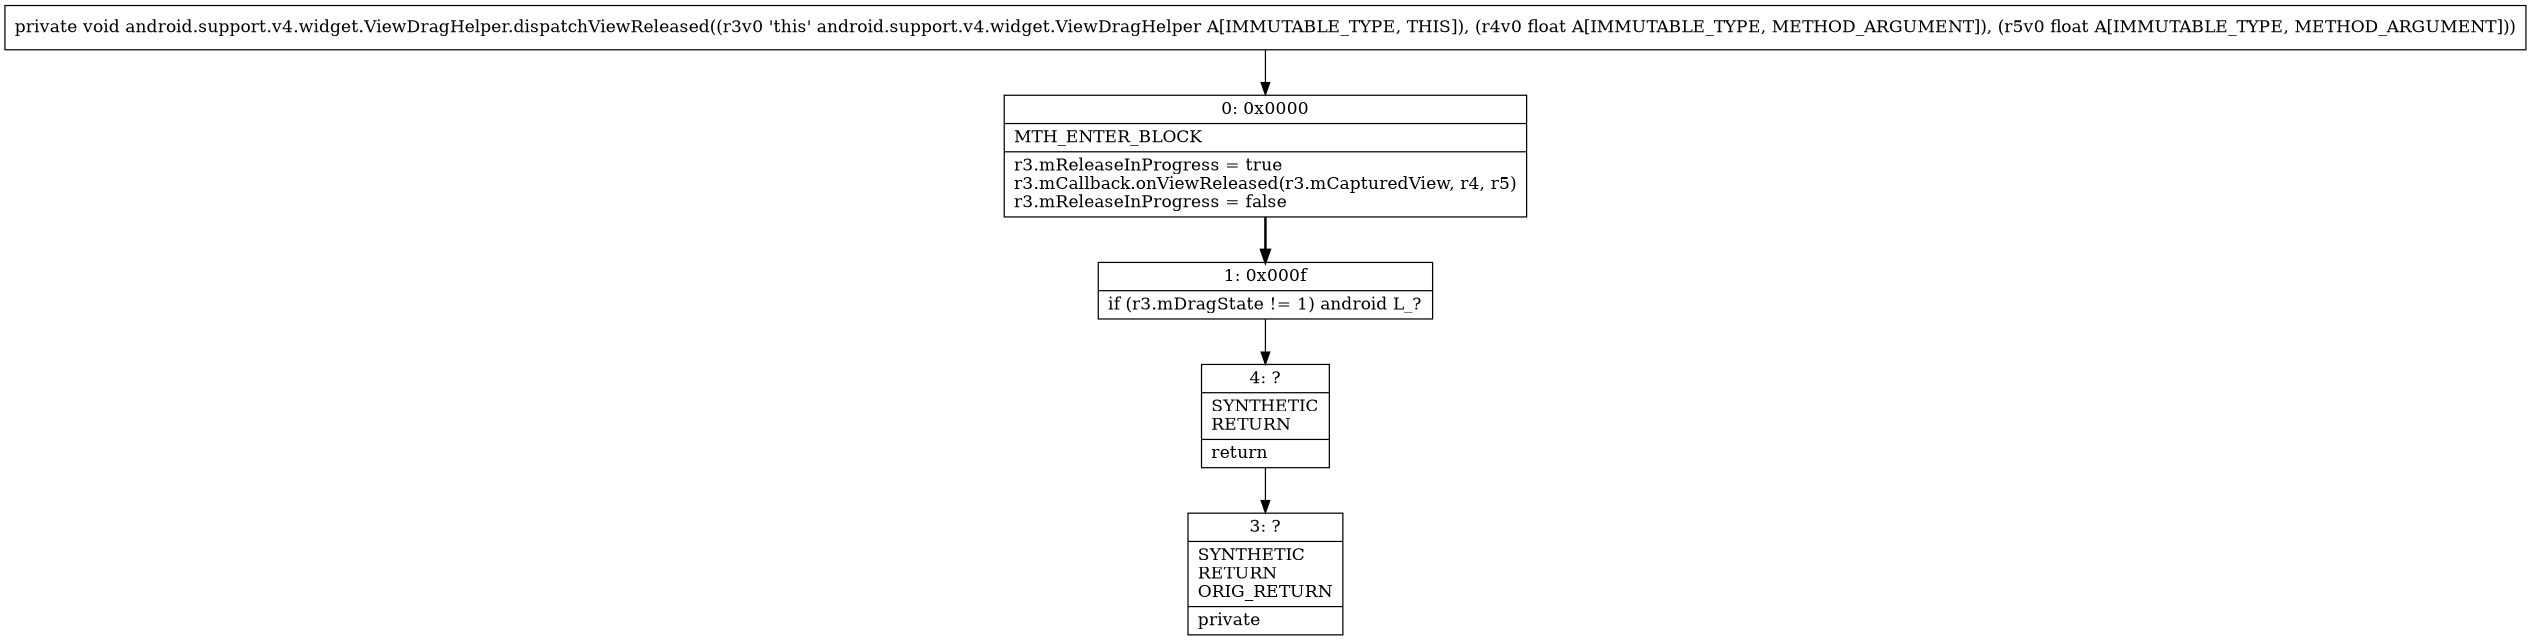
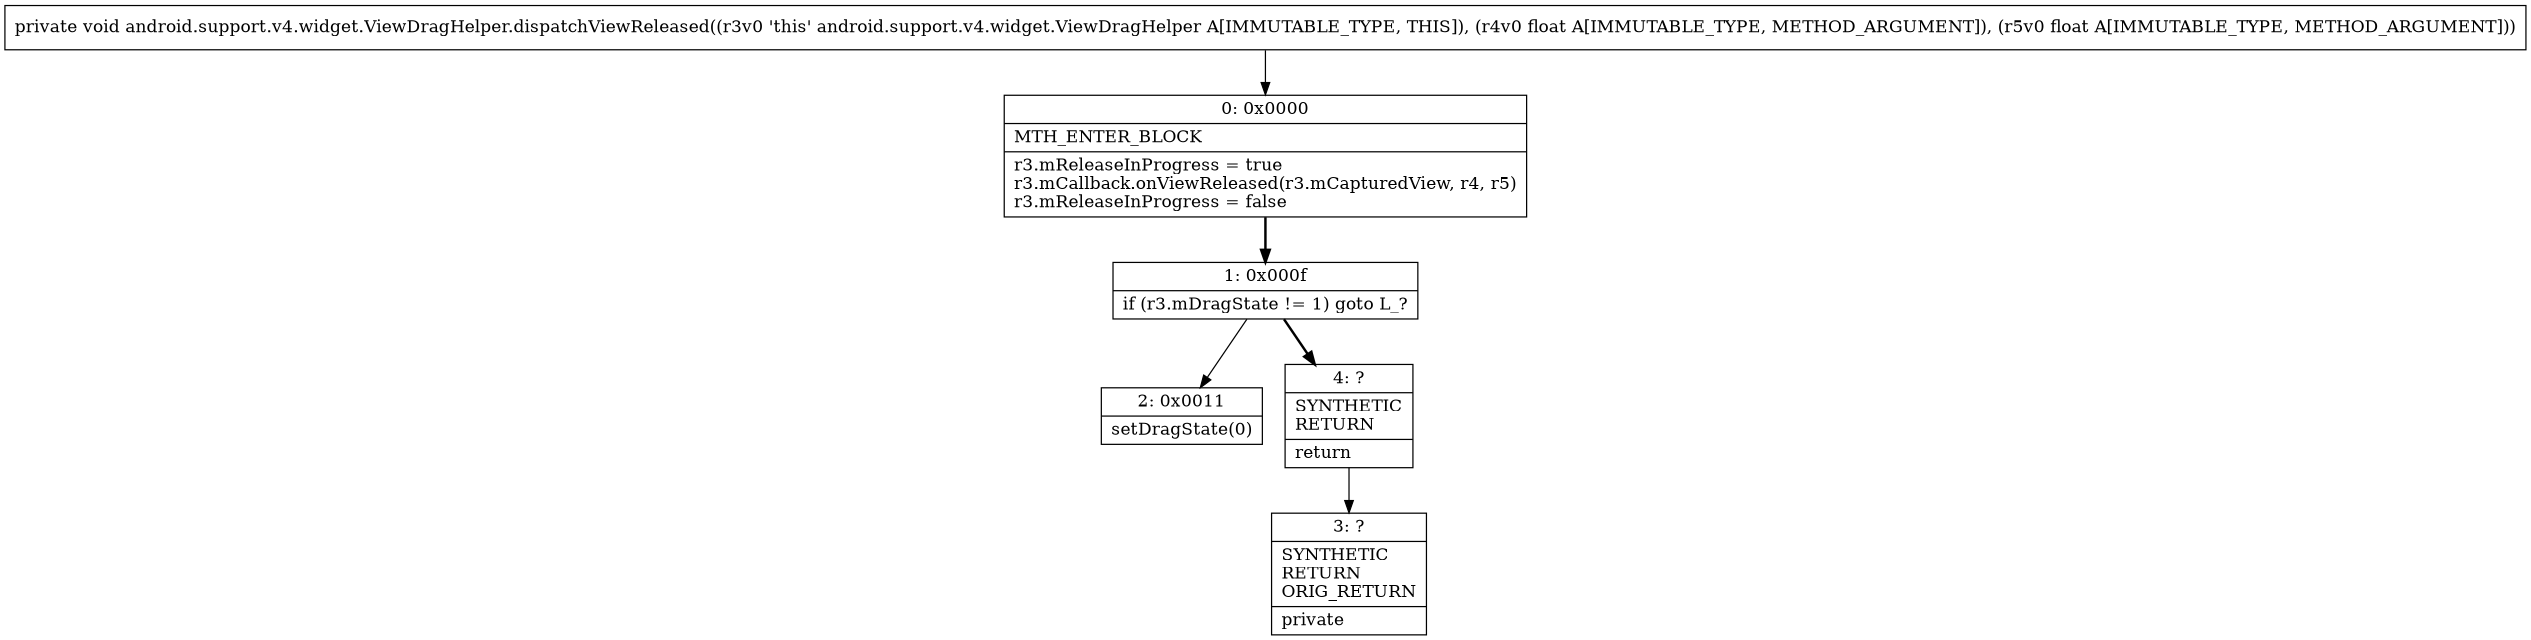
(1265, 304) -> (1265, 304)
(1265, 336) -> (1296, 337)
none -> (1182, 416)
